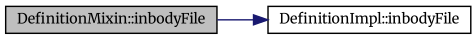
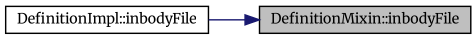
(235, 20) -> (227, 20)
